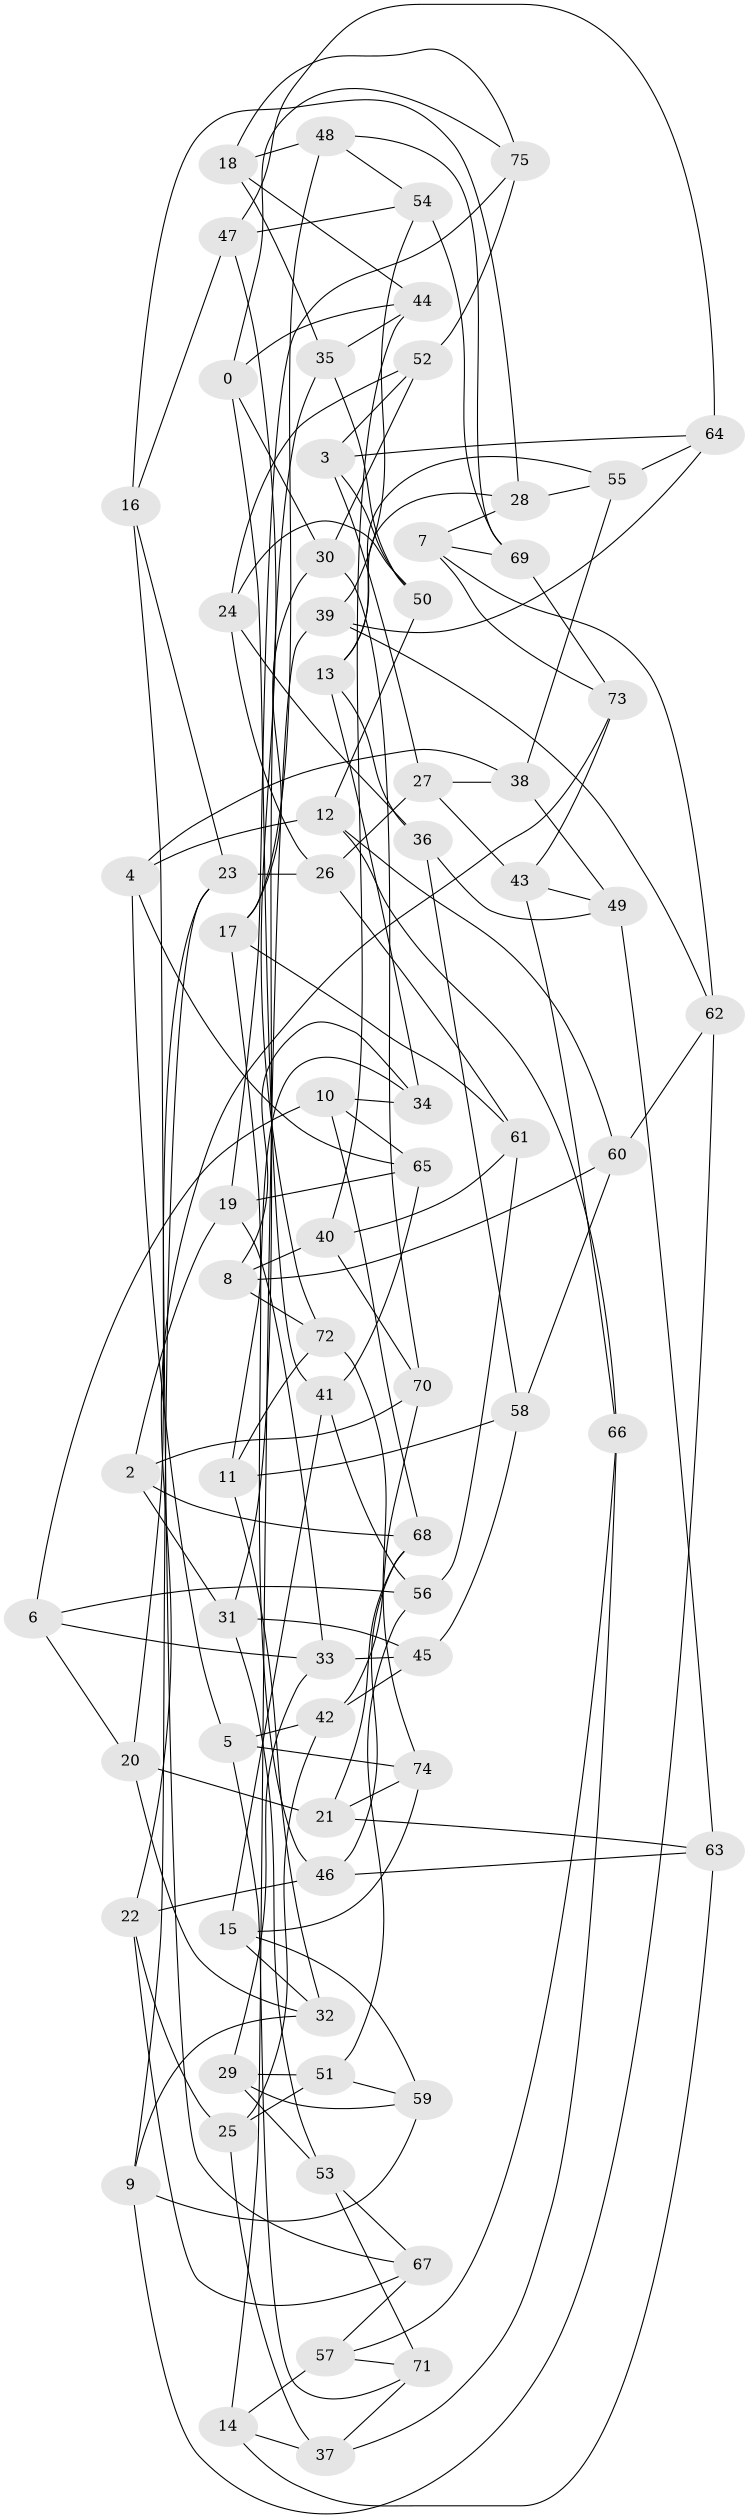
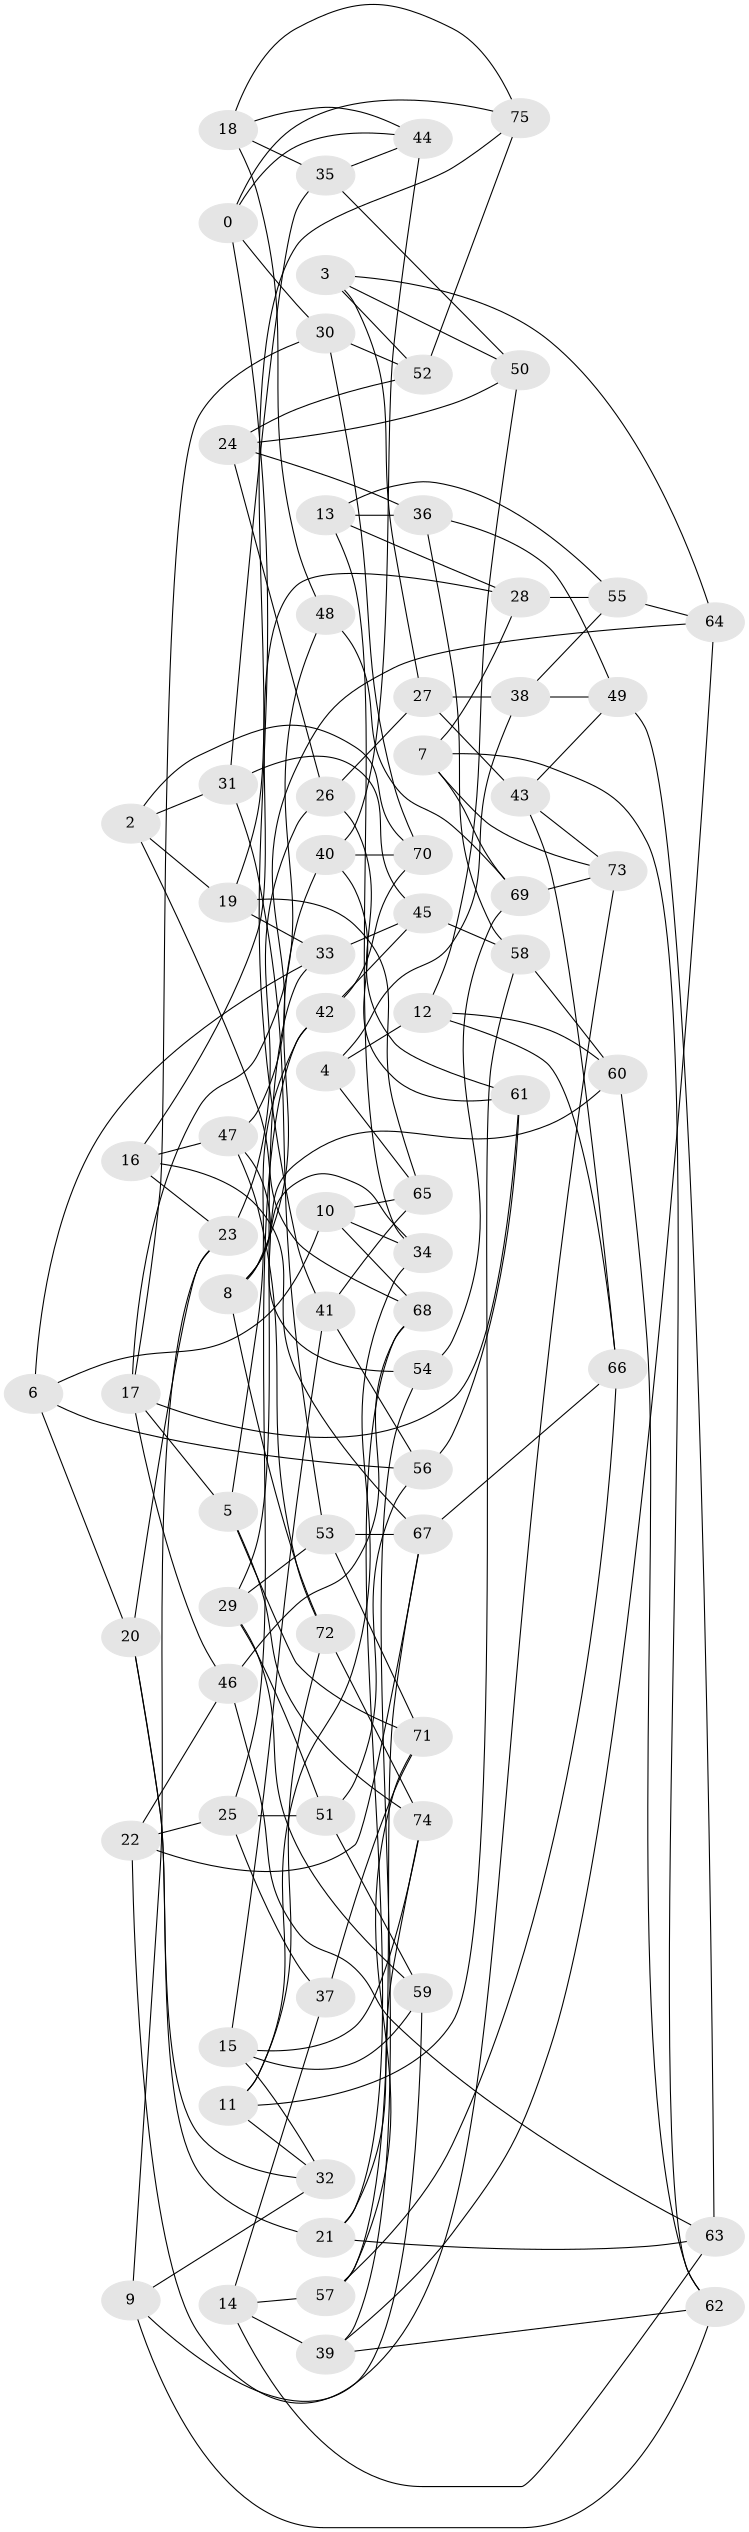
(374, 169) -> none
(155, 1313) -> (180, 1453)
(583, 1996) -> (520, 1452)
